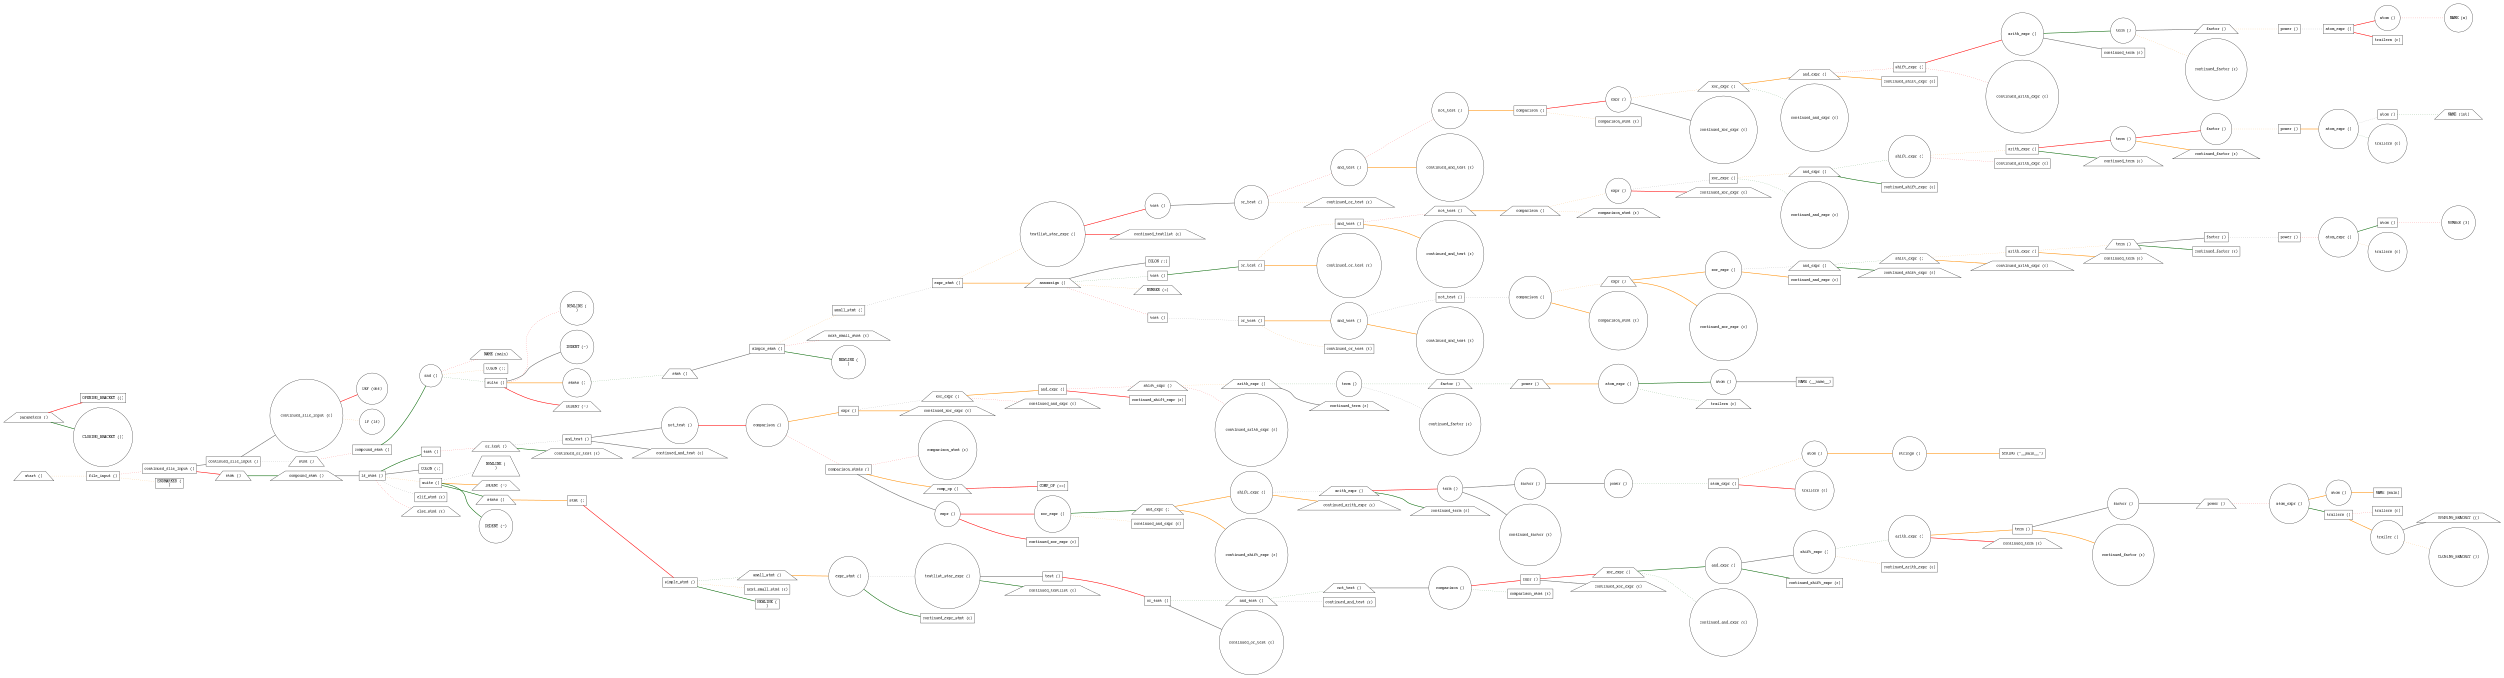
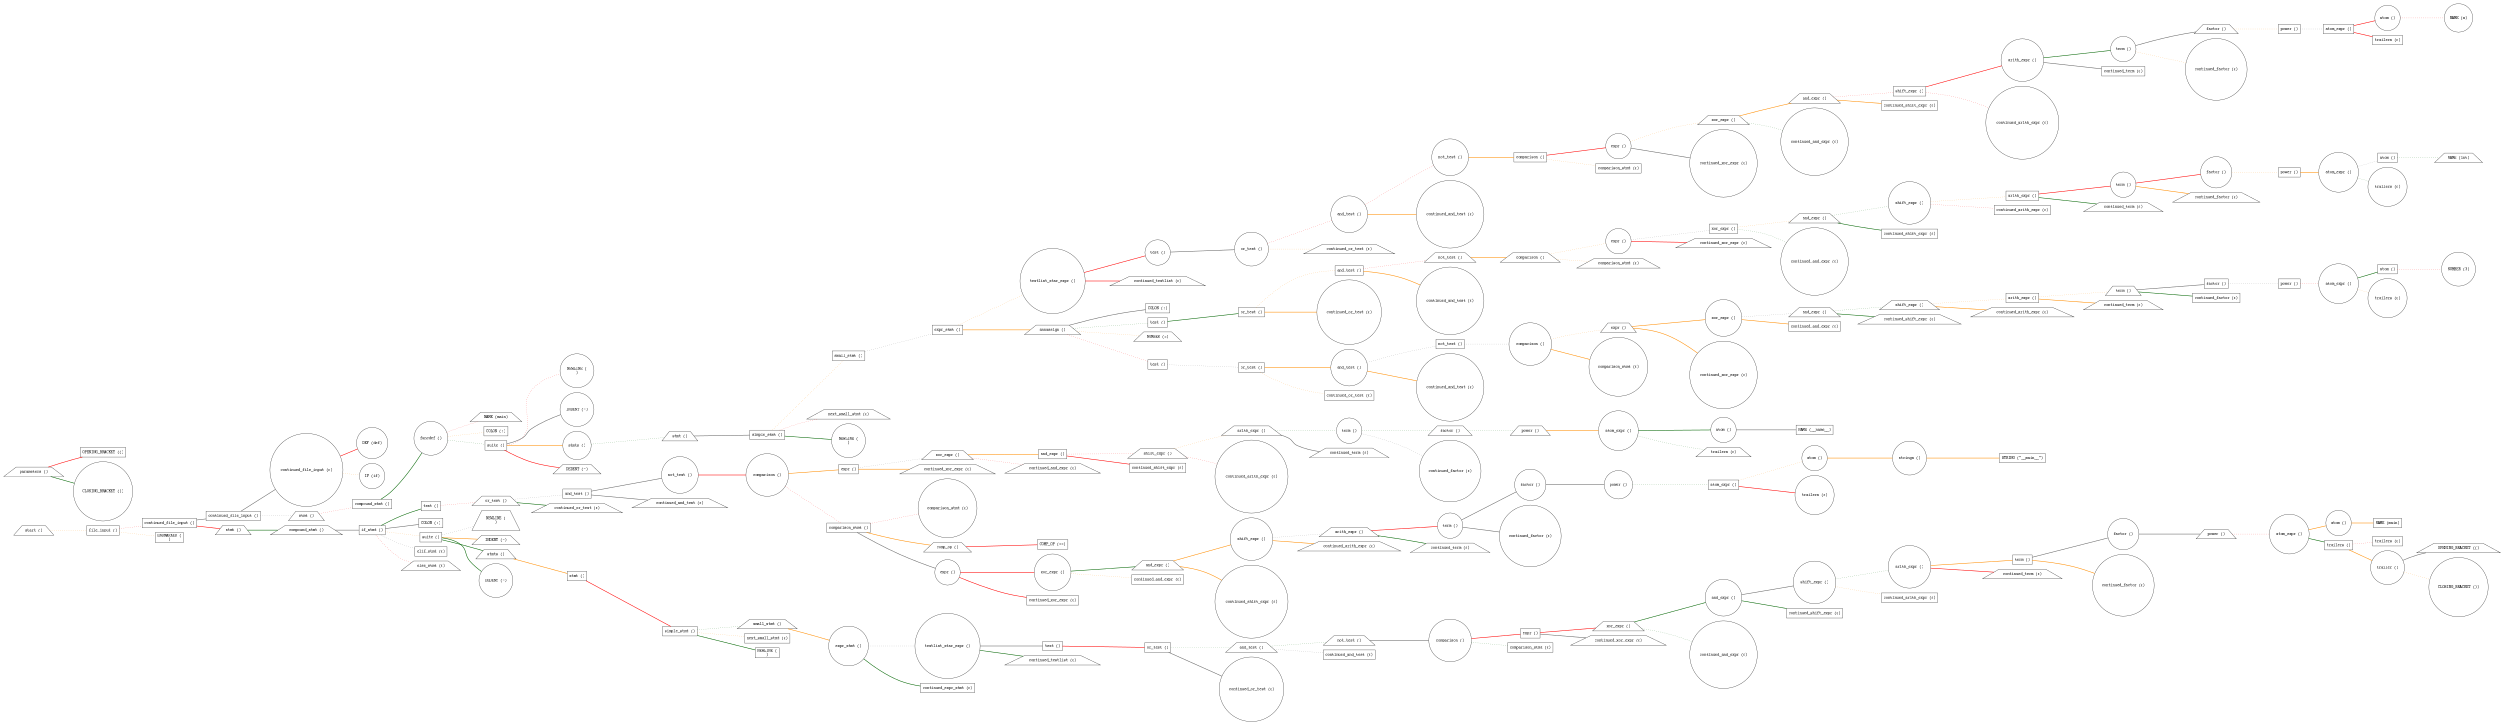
(431, 376) -> (431, 438)
(849, 469) -> (849, 528)
